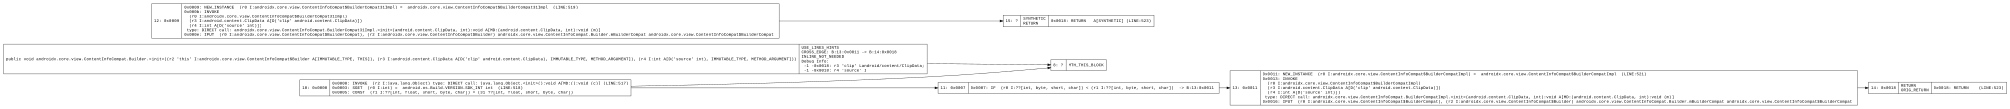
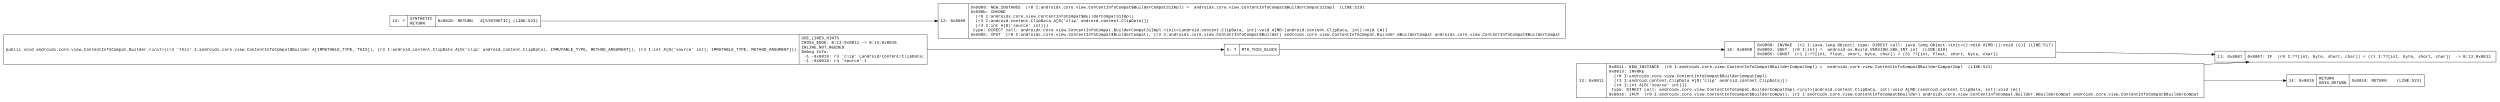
(890, 21) -> (738, 21)
(840, 81) -> (1501, 50)
(1223, 88) -> (2225, 63)
